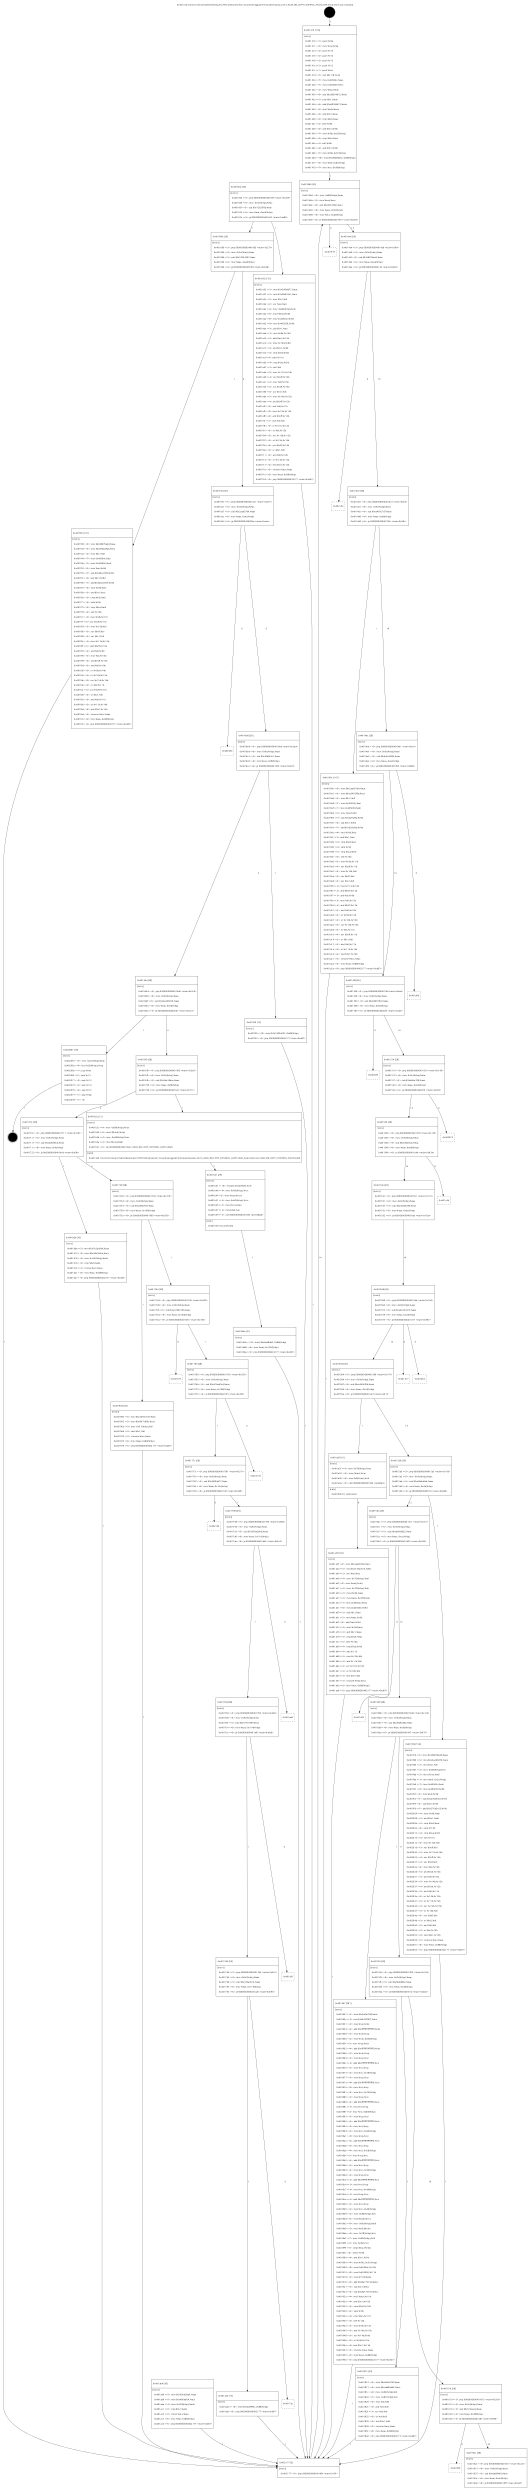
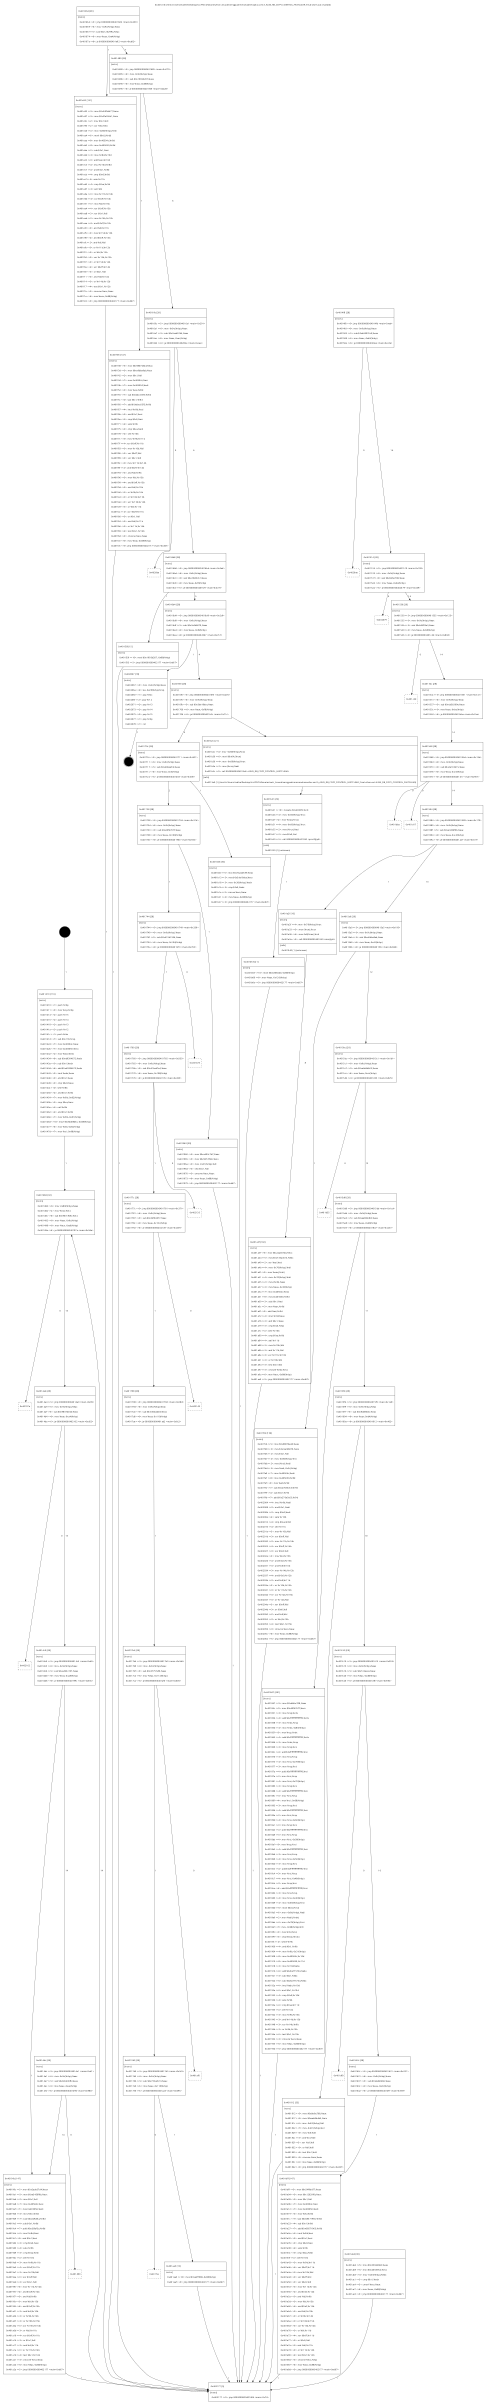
(393, 873) -> (56, 2134)
(288, 1717) -> none
none -> (309, 2274)
